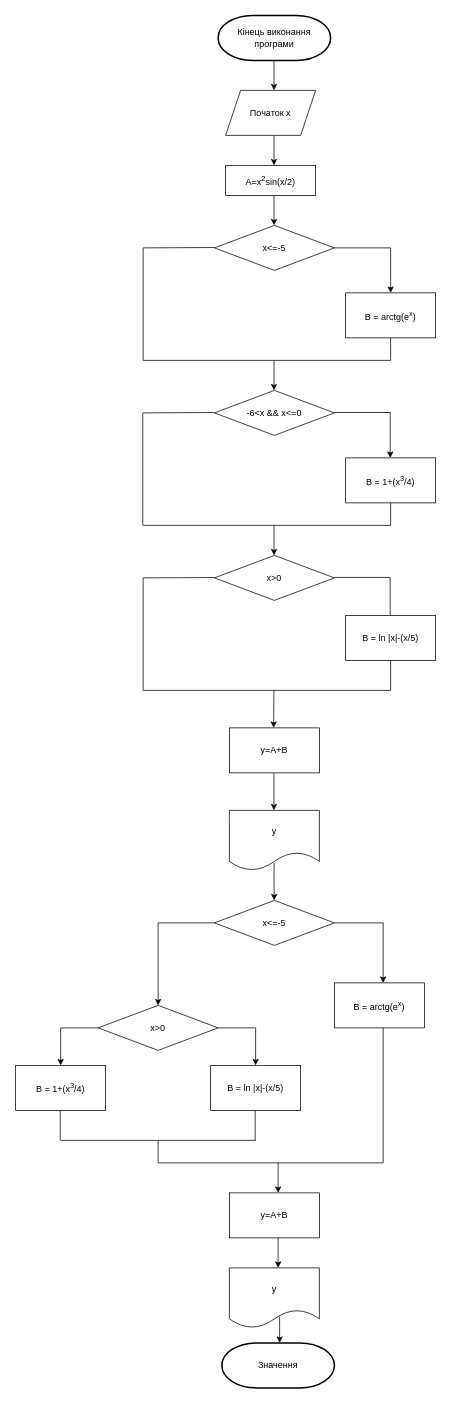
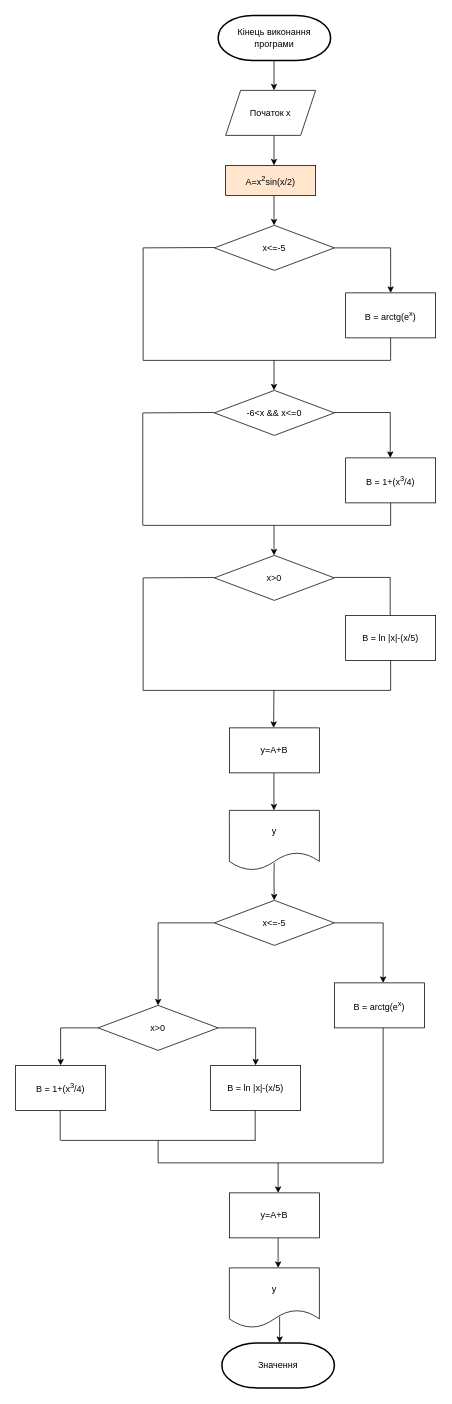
(270, 180) -> (270, 180)
